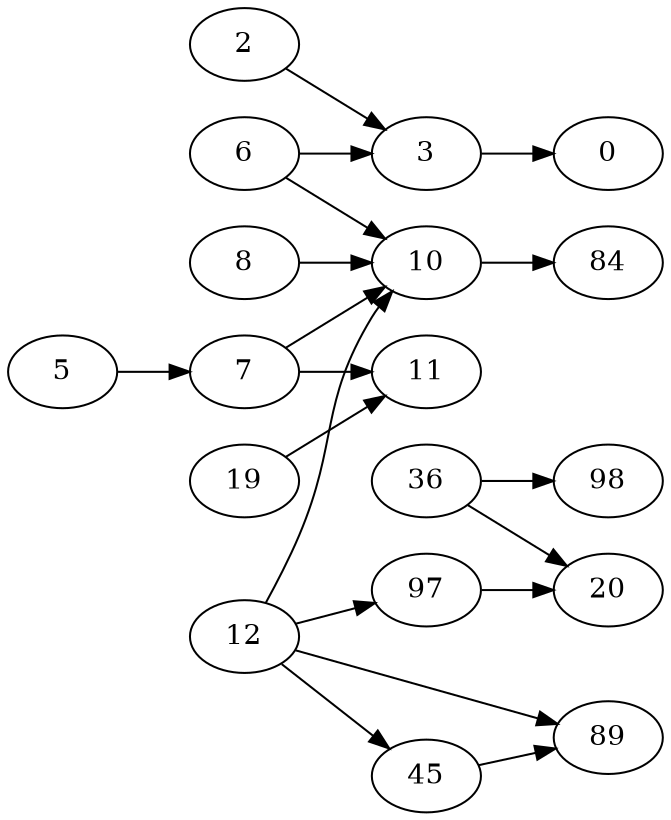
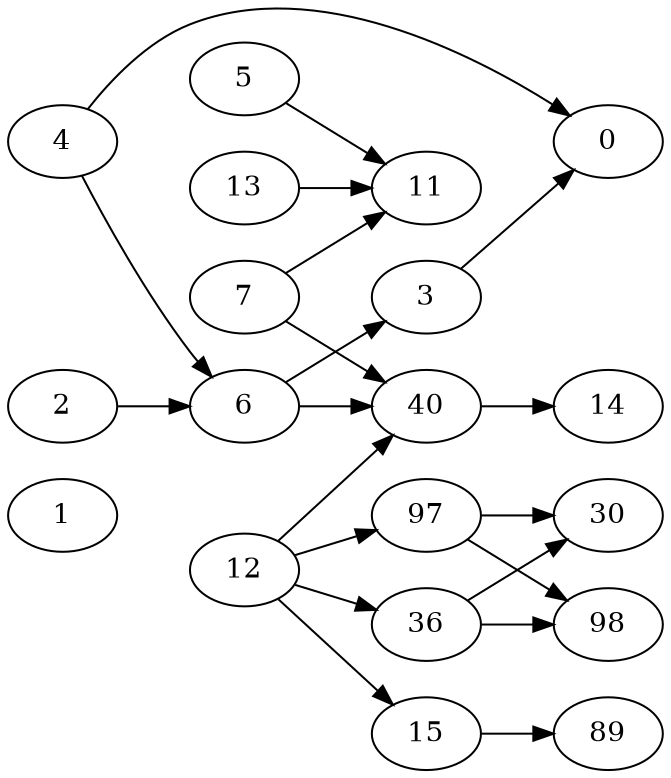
(327, 94) -> (144, 406)
none -> (63, 142)
(245, 263) -> none
(426, 263) -> (426, 406)
(608, 263) -> (608, 406)
(144, 372) -> (327, 128)
(245, 481) -> (245, 188)
none -> (63, 515)
none -> (505, 562)
(608, 590) -> (608, 515)
(417, 684) -> (326, 594)
(426, 776) -> (426, 734)
